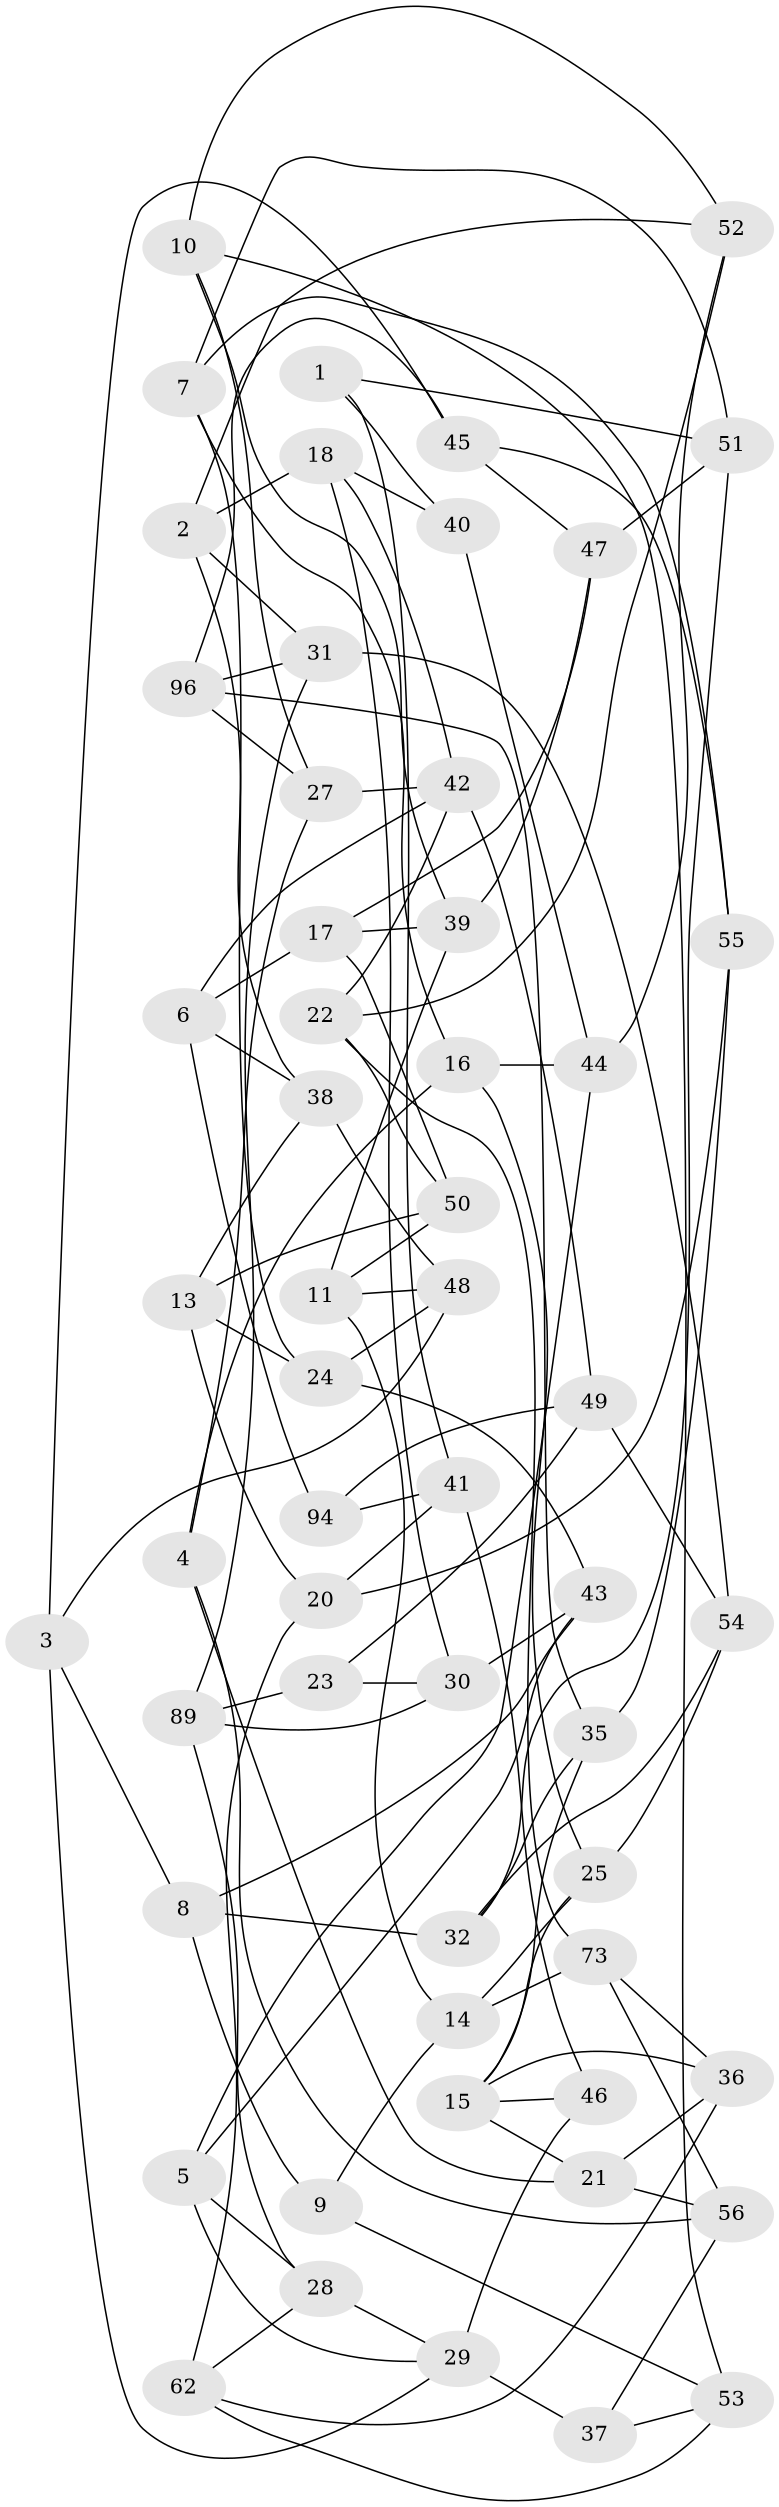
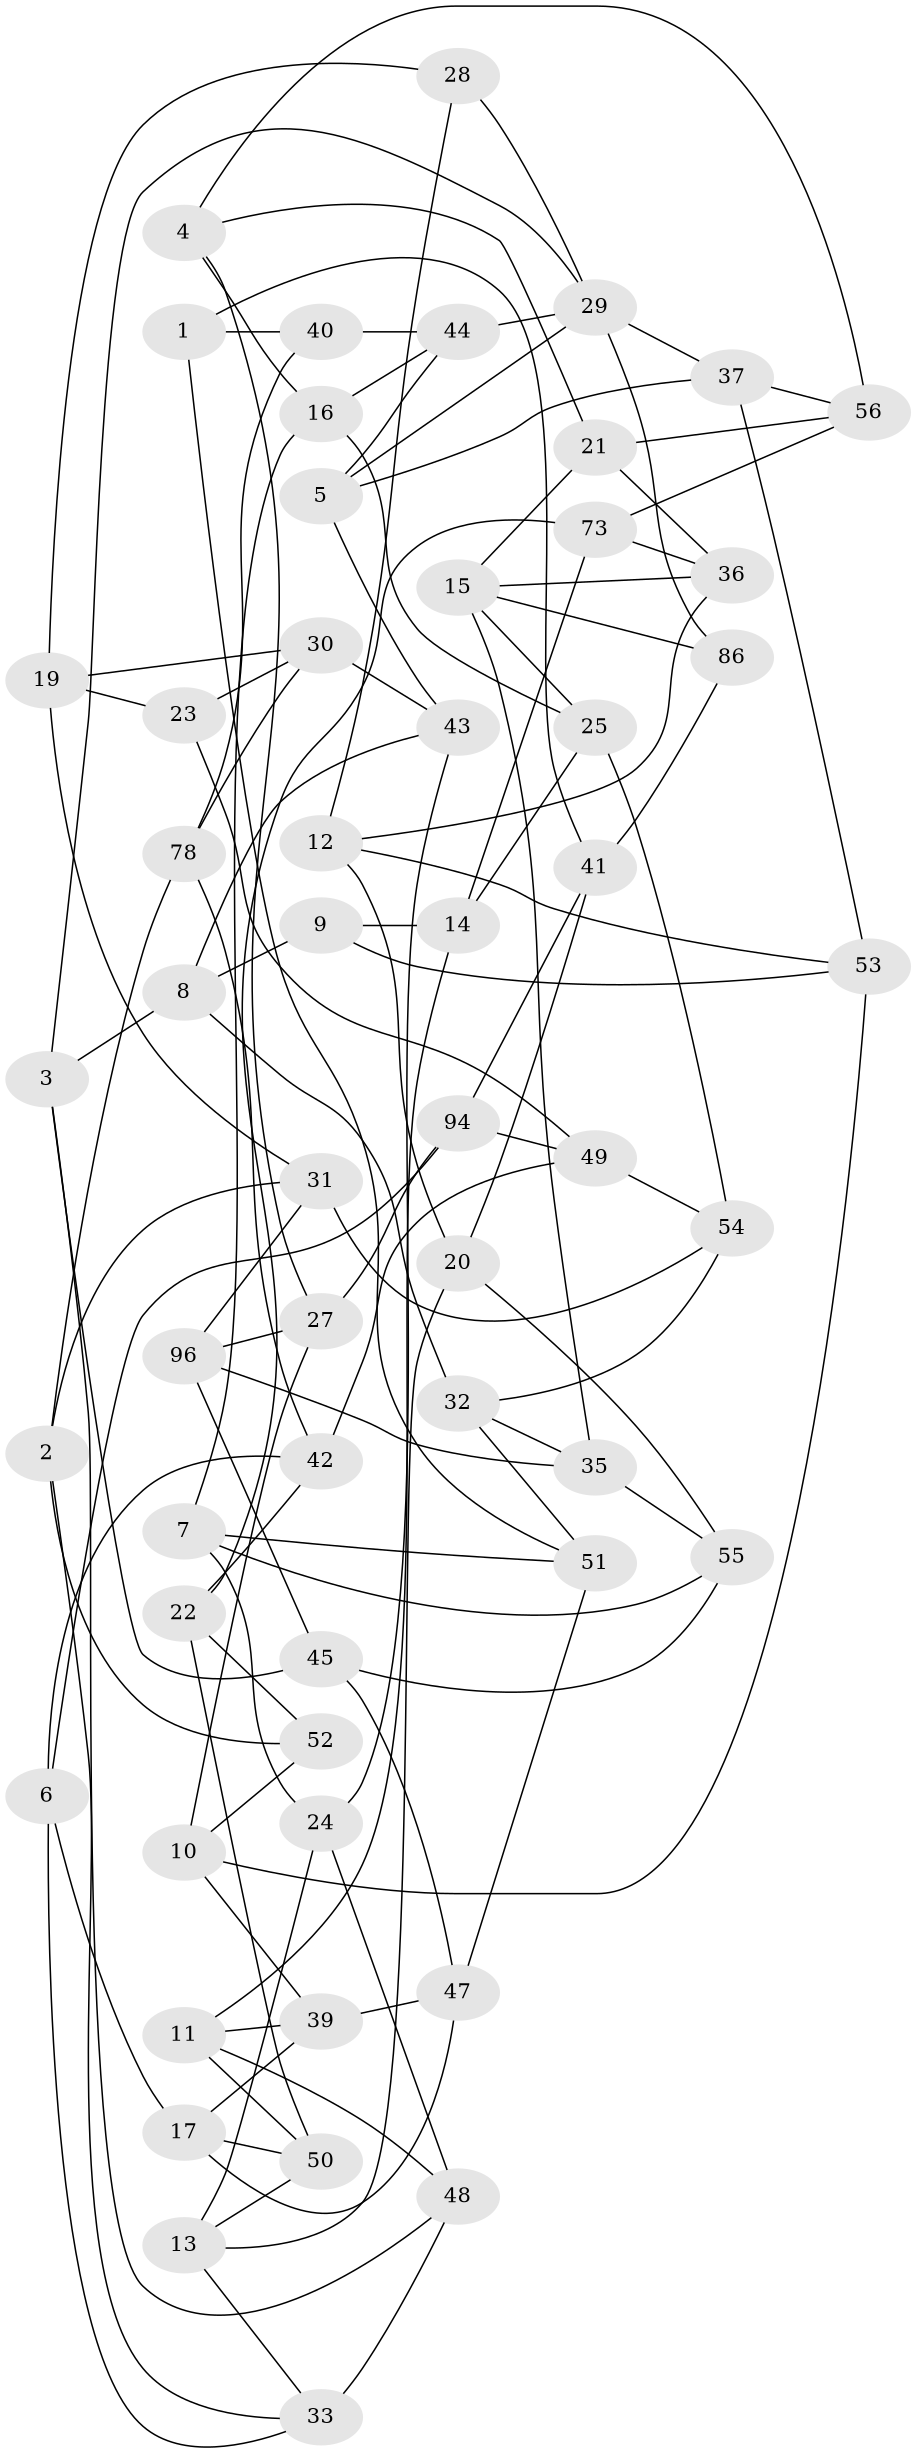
(321, 456) -> (184, 854)
(684, 673) -> (527, 320)
(392, 789) -> (388, 1226)
(321, 1098) -> (321, 2417)
(184, 1718) -> (47, 680)
(595, 2097) -> (732, 658)
(253, 2233) -> (523, 423)
(184, 2388) -> (321, 843)
